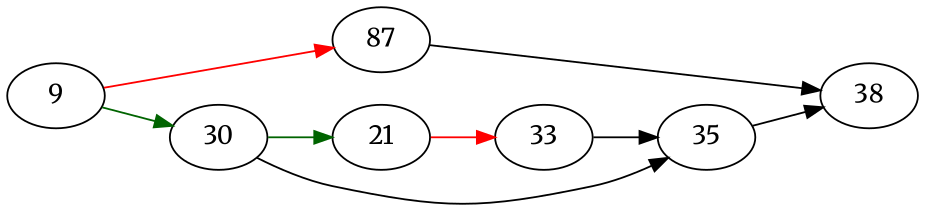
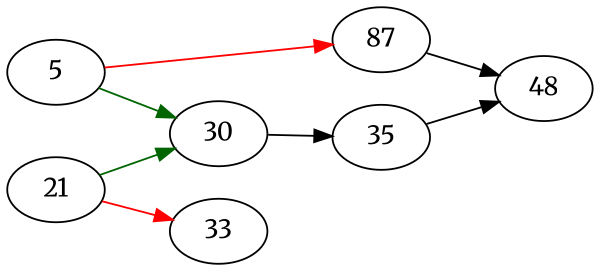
(56, 96) -> (56, 72)
(869, 96) -> (544, 89)
(291, 137) -> (129, 165)
(616, 137) -> none
